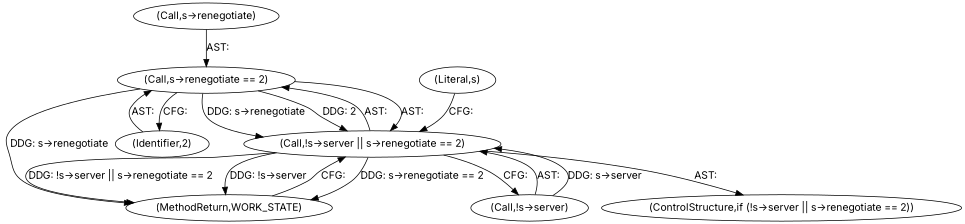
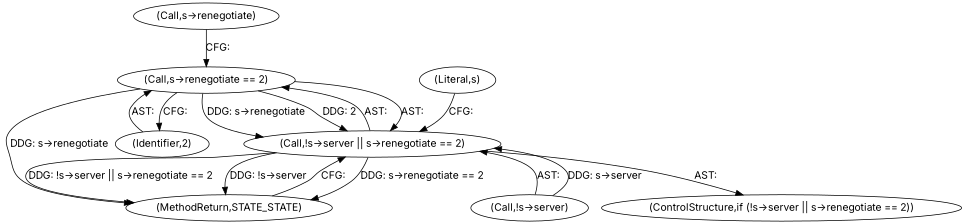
(219, 48) -> (219, 48)
(481, 168) -> none
(229, 208) -> (229, 208)
